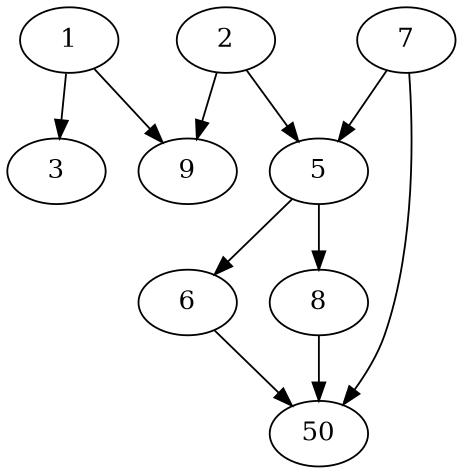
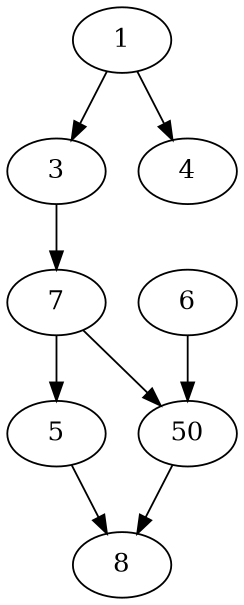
(226, 40) -> none
(188, 171) -> (188, 171)
none -> (56, 228)
(260, 230) -> none
(319, 359) -> (159, 491)
